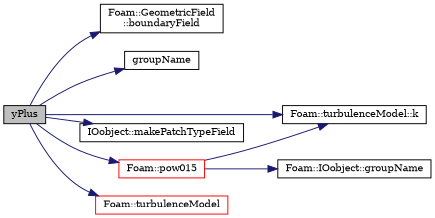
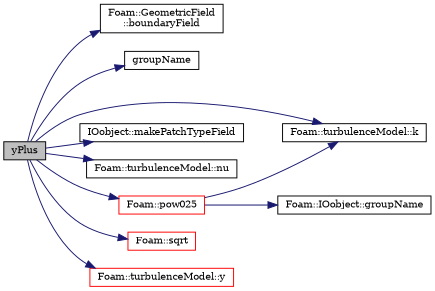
none -> (162, 169)
(162, 169) -> (162, 205)
(162, 205) -> (162, 241)
none -> (162, 277)
